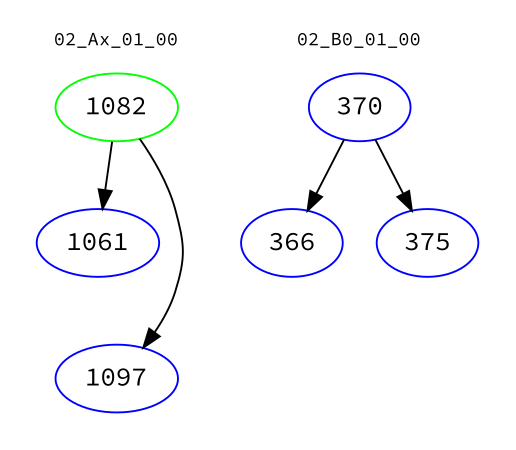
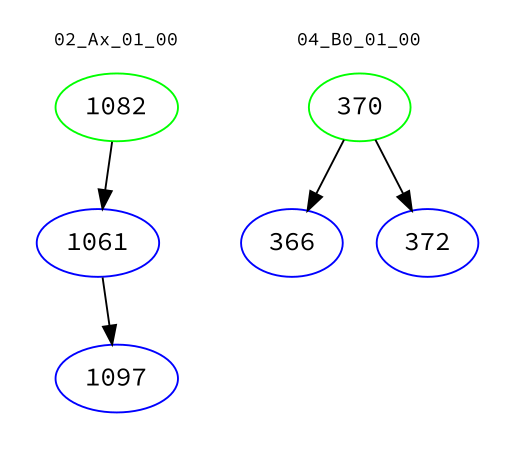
(360, 40) -> (360, 40)
(360, 107) -> (360, 107)
(181, 234) -> (106, 302)
(428, 243) -> (428, 243)
